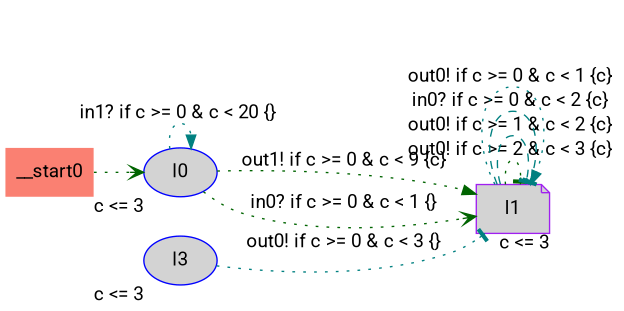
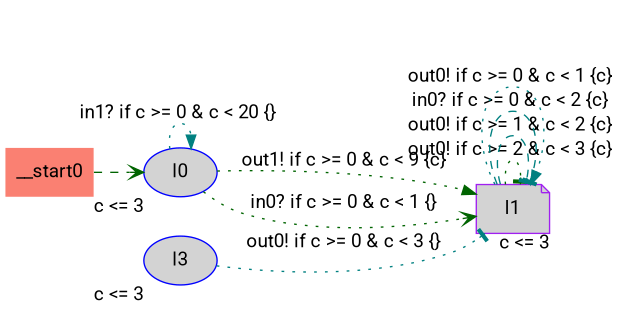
(112, 172) -> (112, 172)
